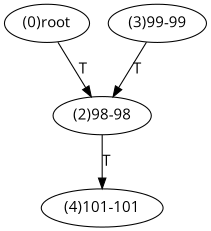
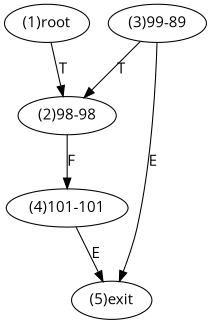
(47, 23) -> (47, 23)
(157, 23) -> (157, 23)
(106, 162) -> (71, 162)
none -> (112, 300)
